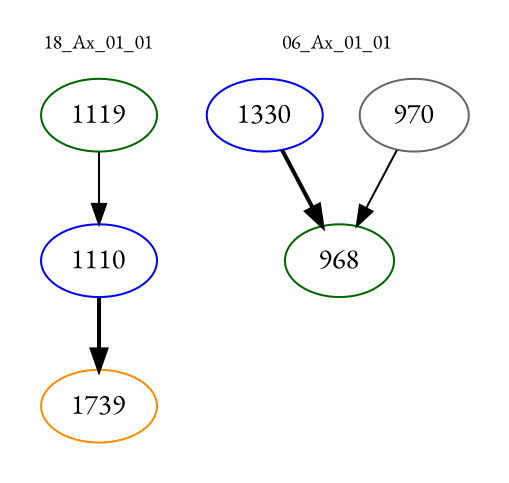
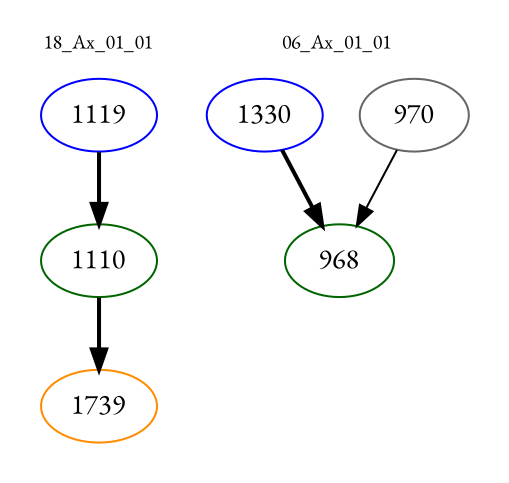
(99, 115) -> (99, 115)
(99, 178) -> (99, 178)
(99, 261) -> (99, 261)
